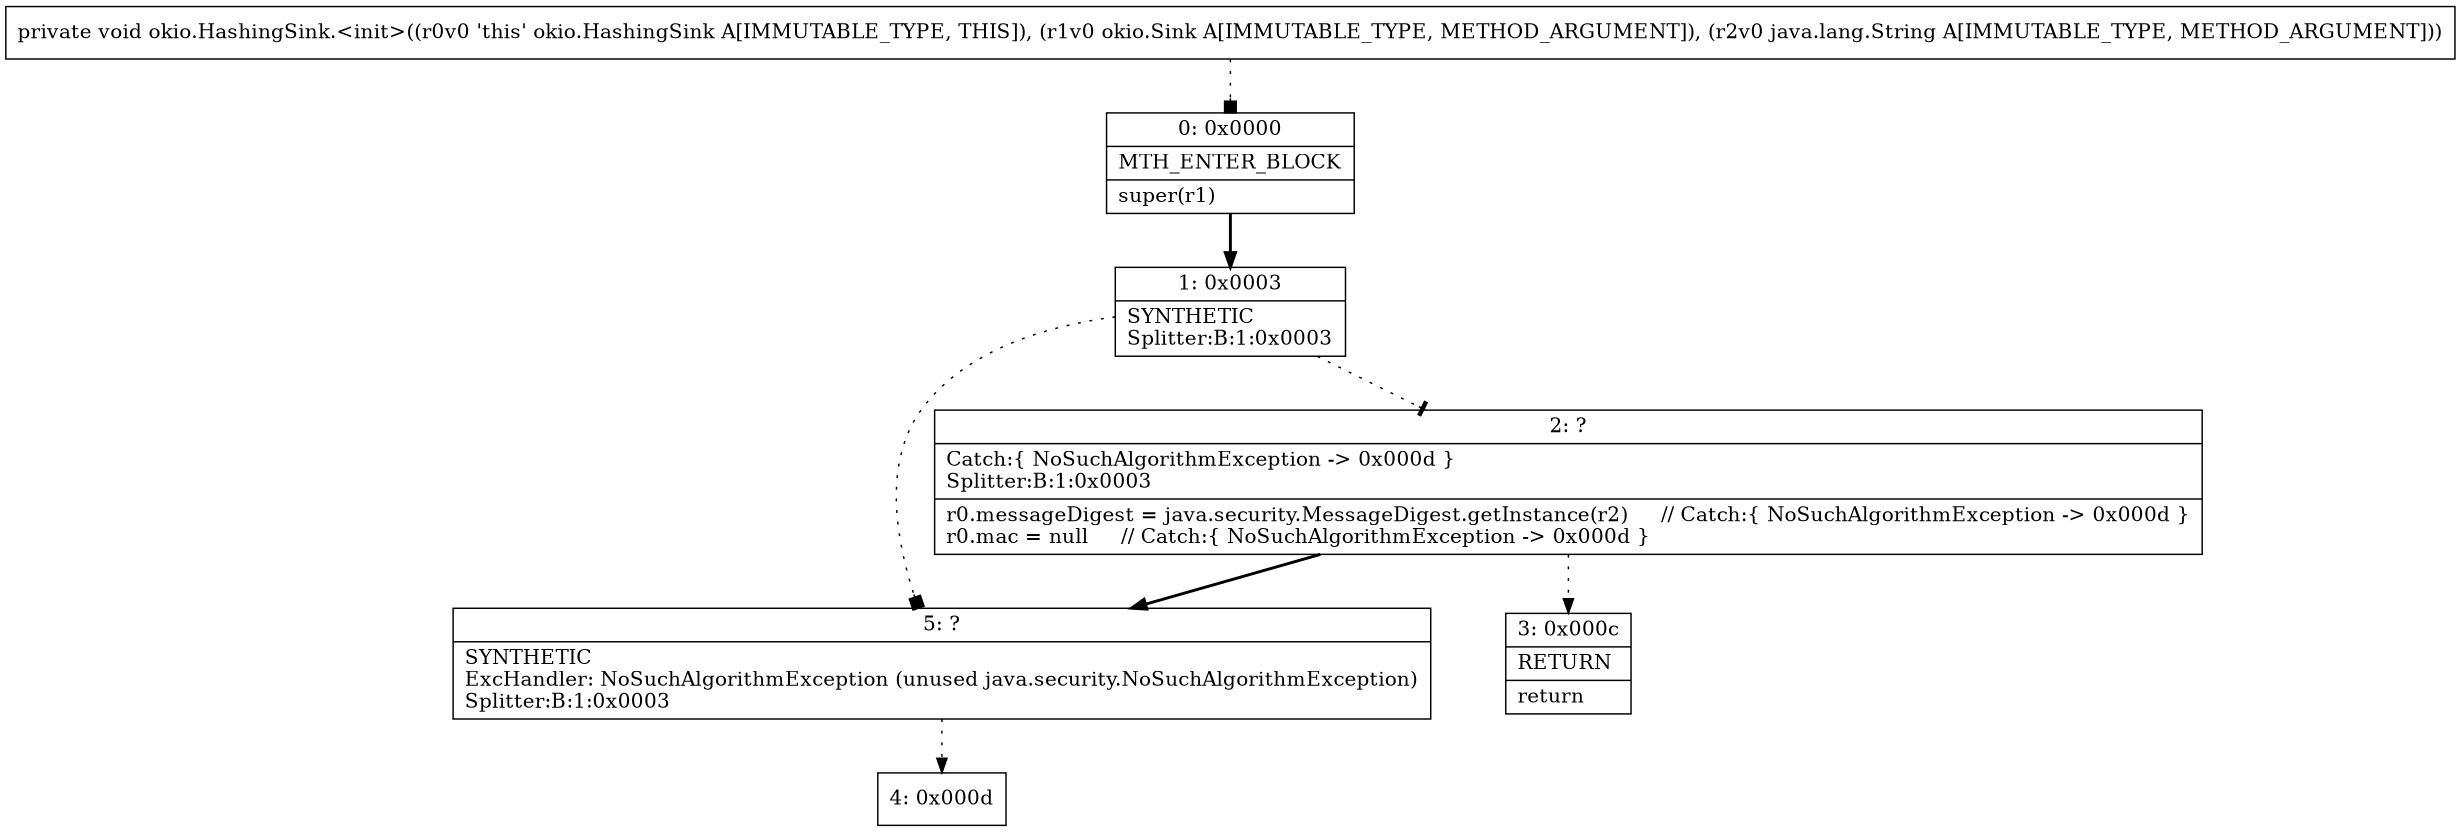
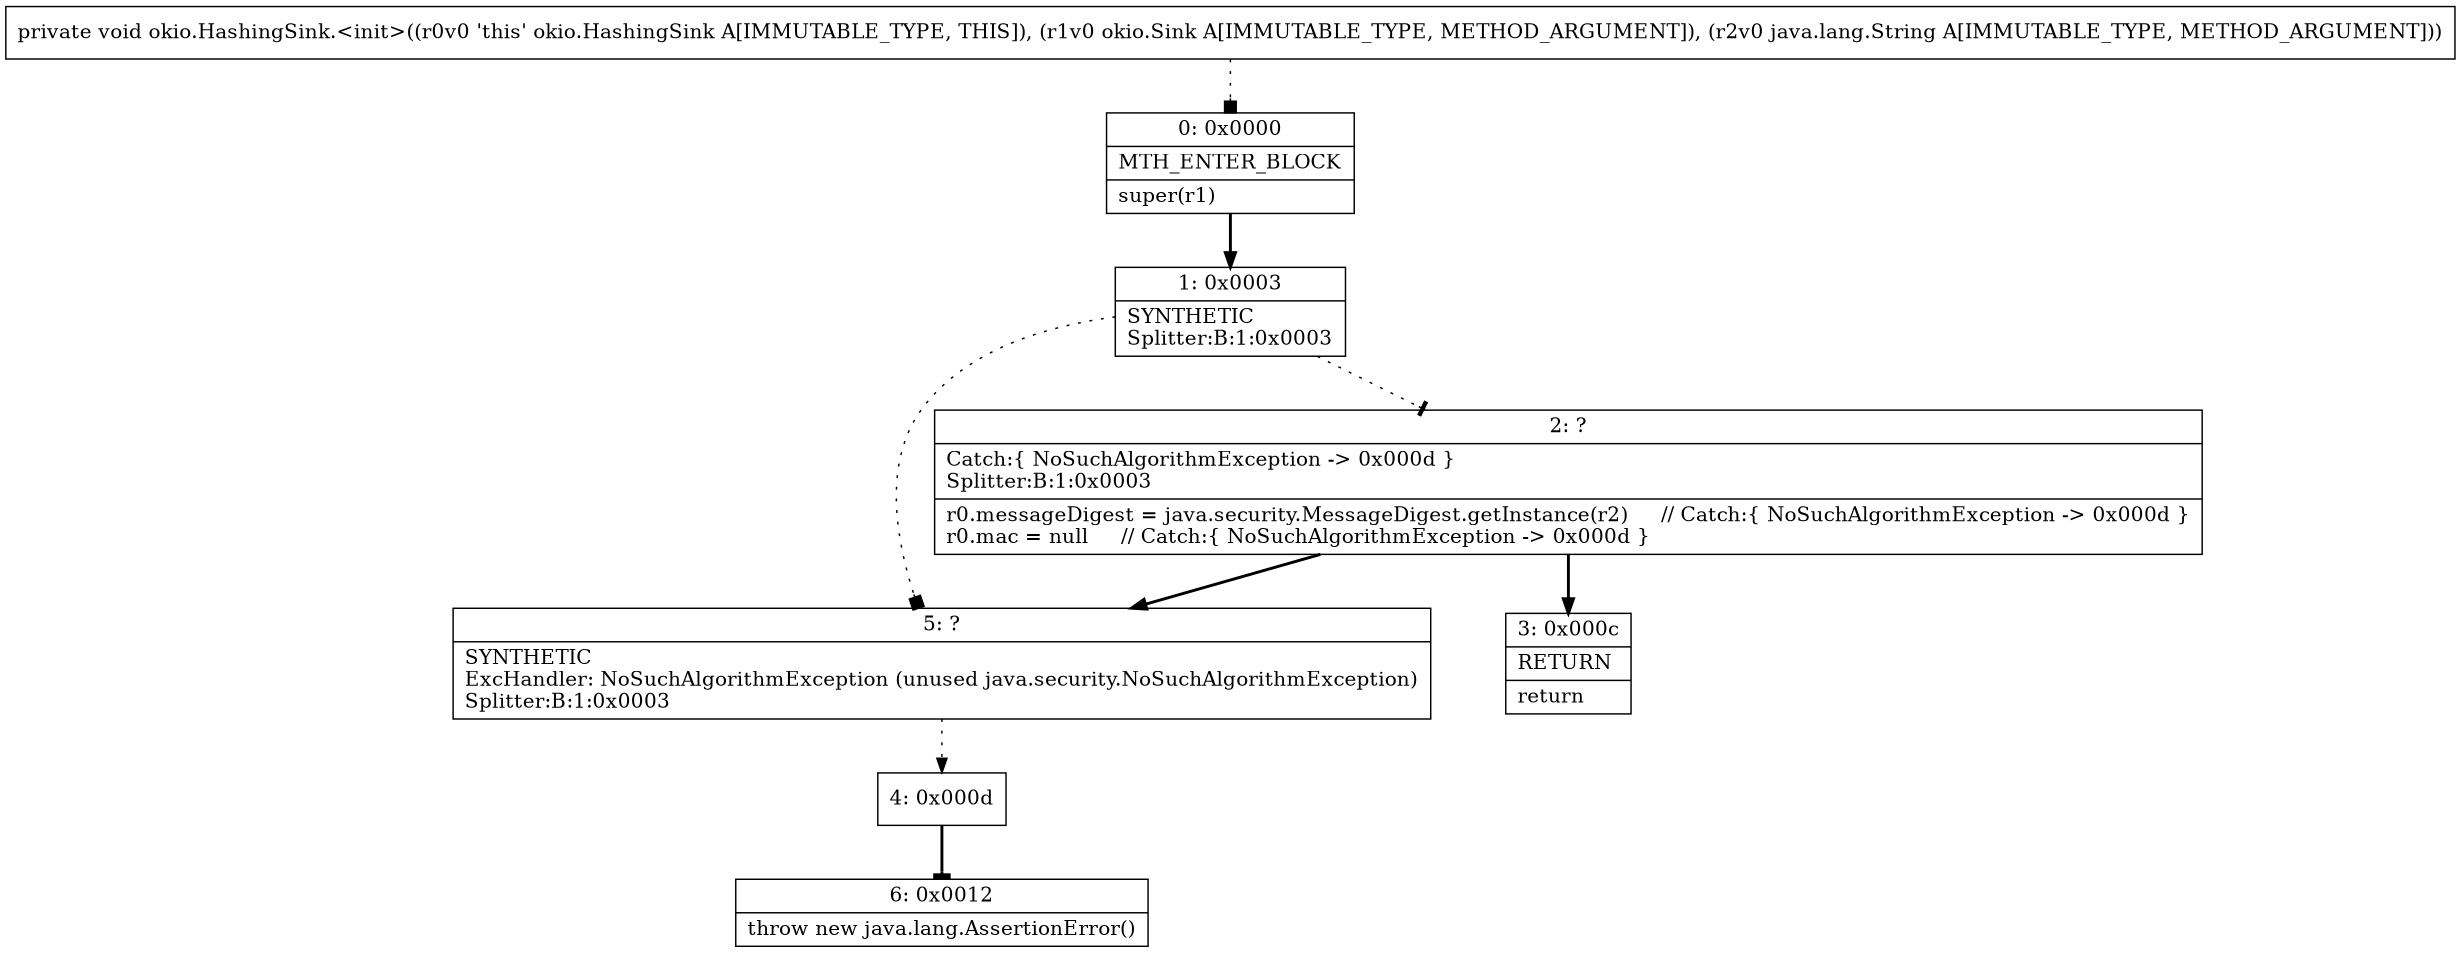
(1568, 577) -> (1568, 577)
none -> (942, 913)
